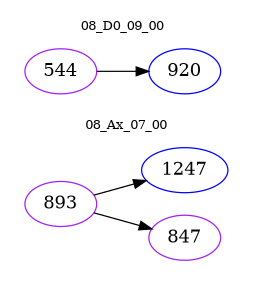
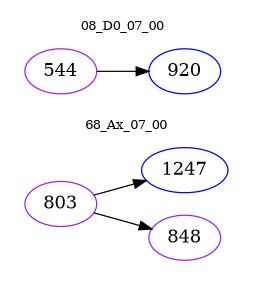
(123, 27) -> (123, 27)
(126, 126) -> (126, 126)
(61, 204) -> (61, 204)
(185, 238) -> (185, 238)
